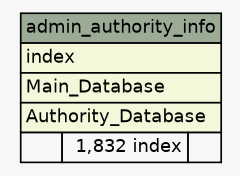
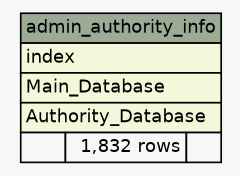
(129, 147) -> (131, 147)
